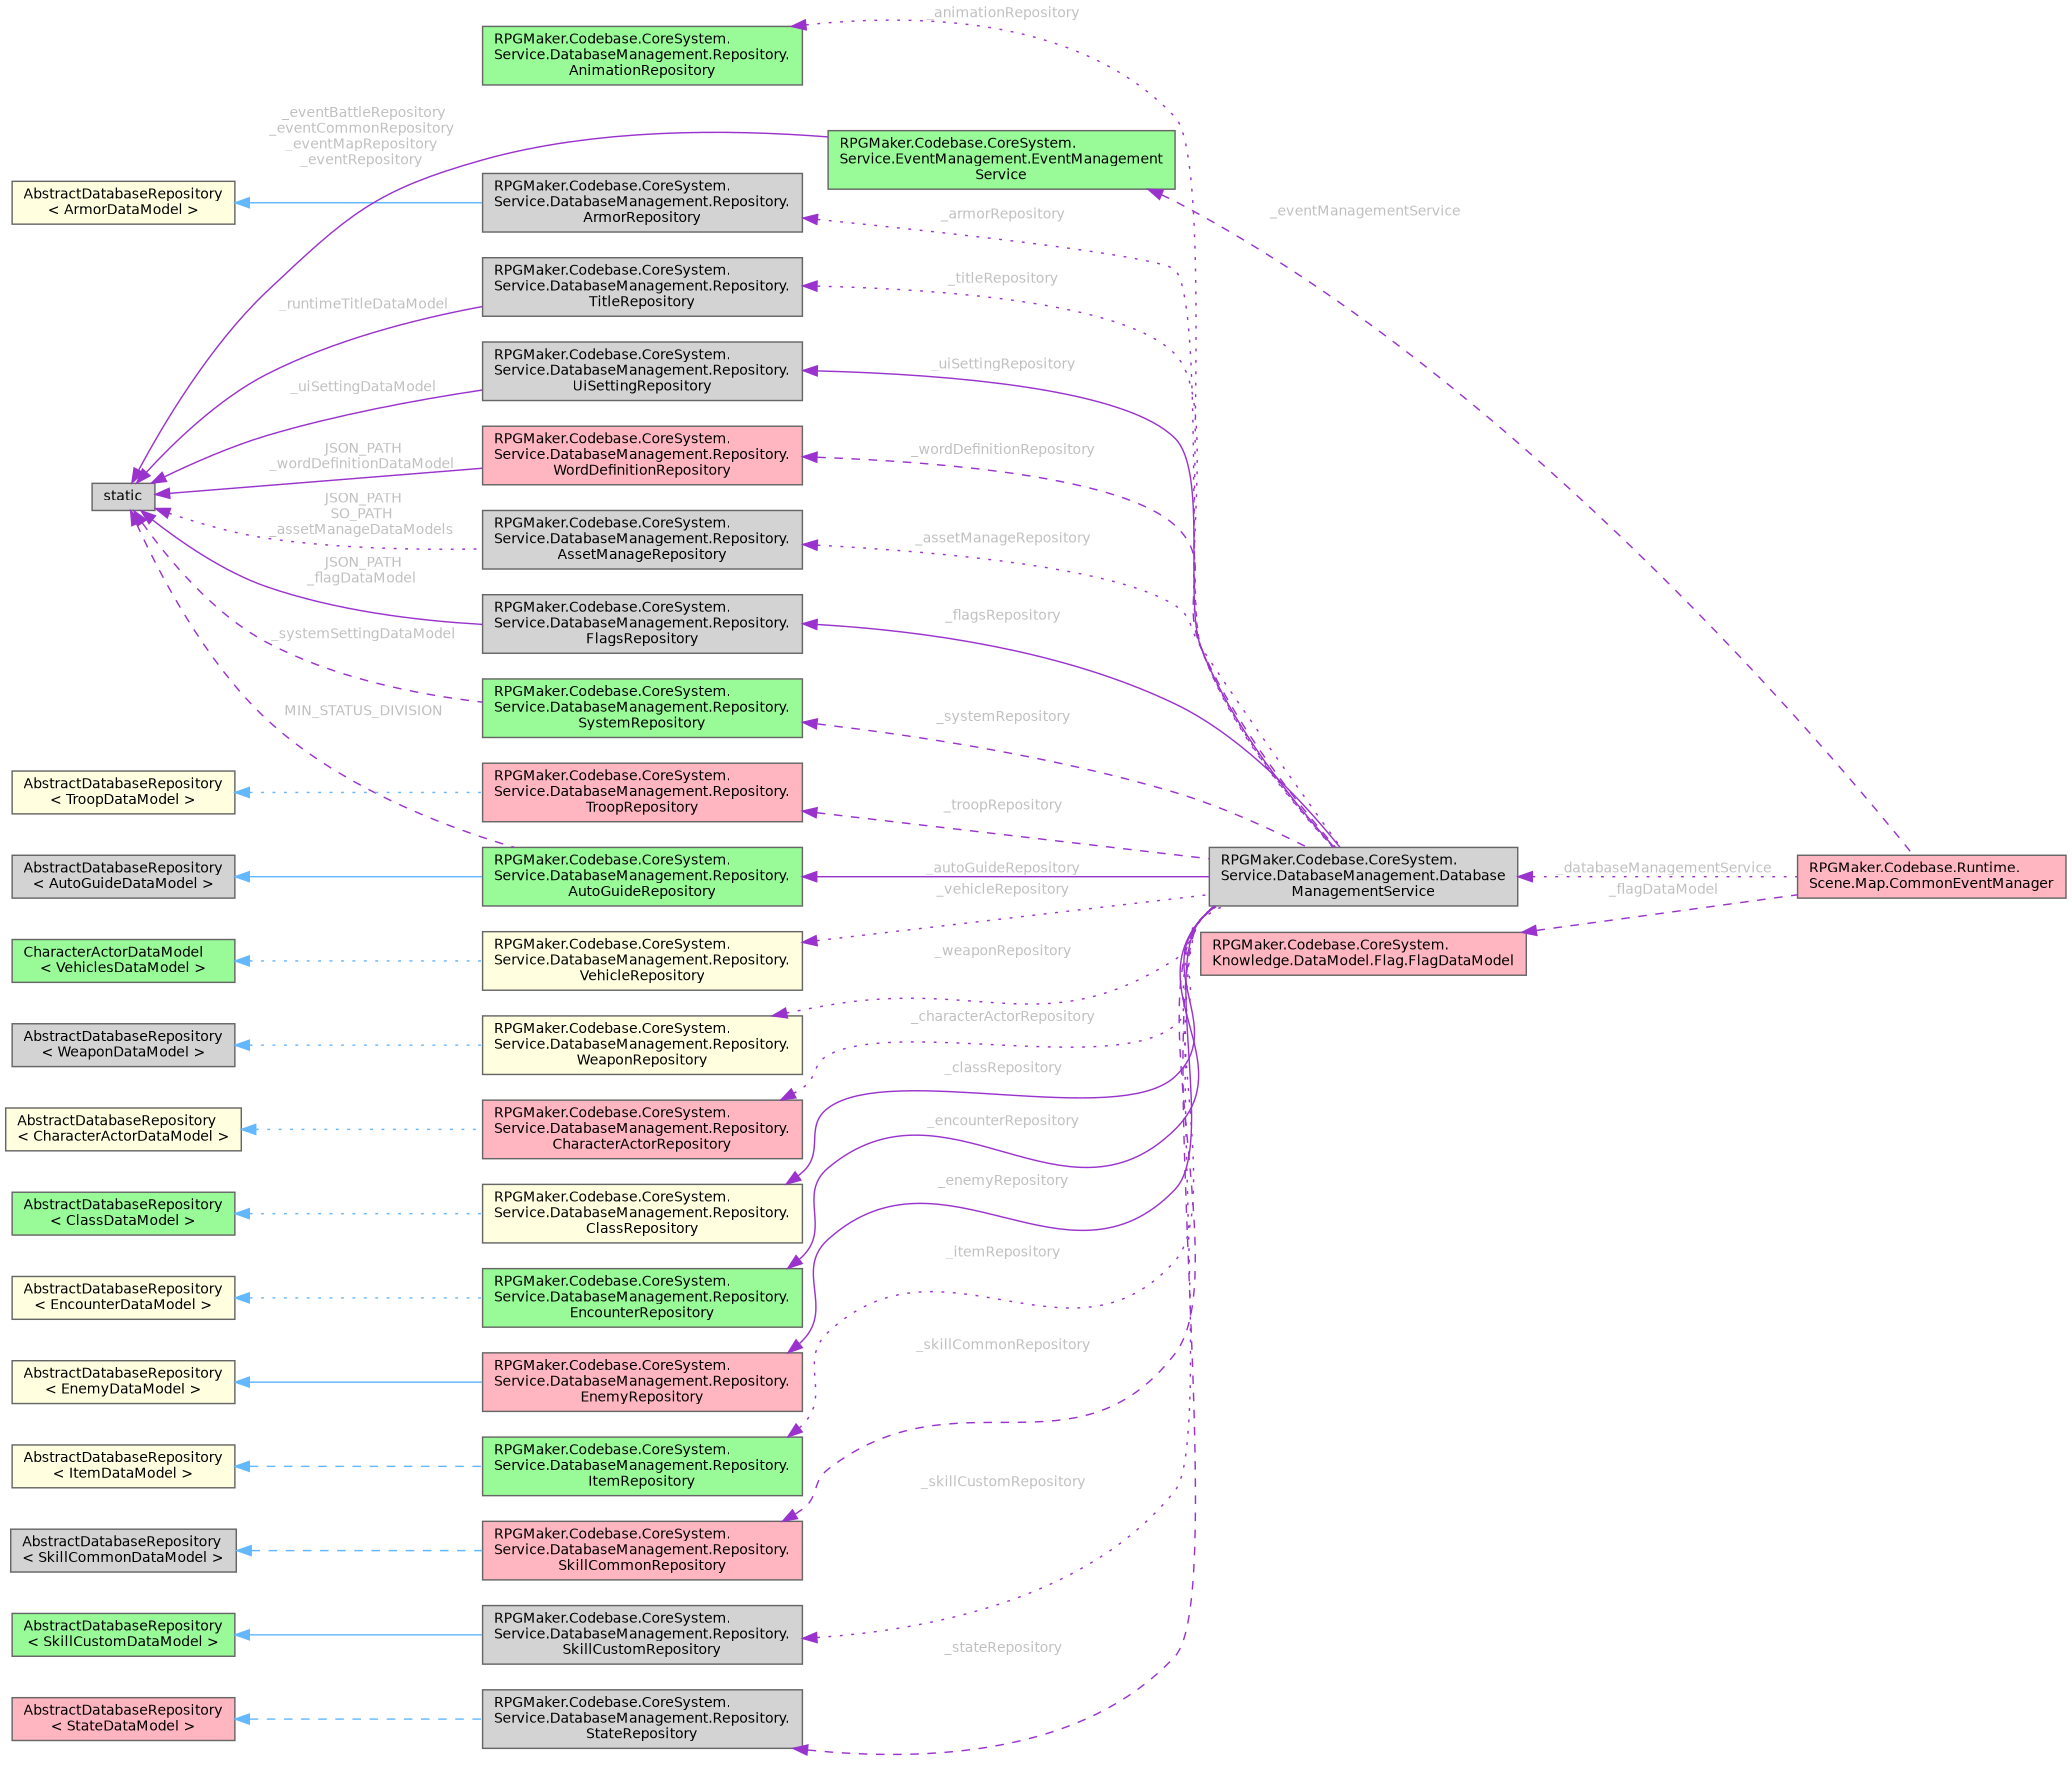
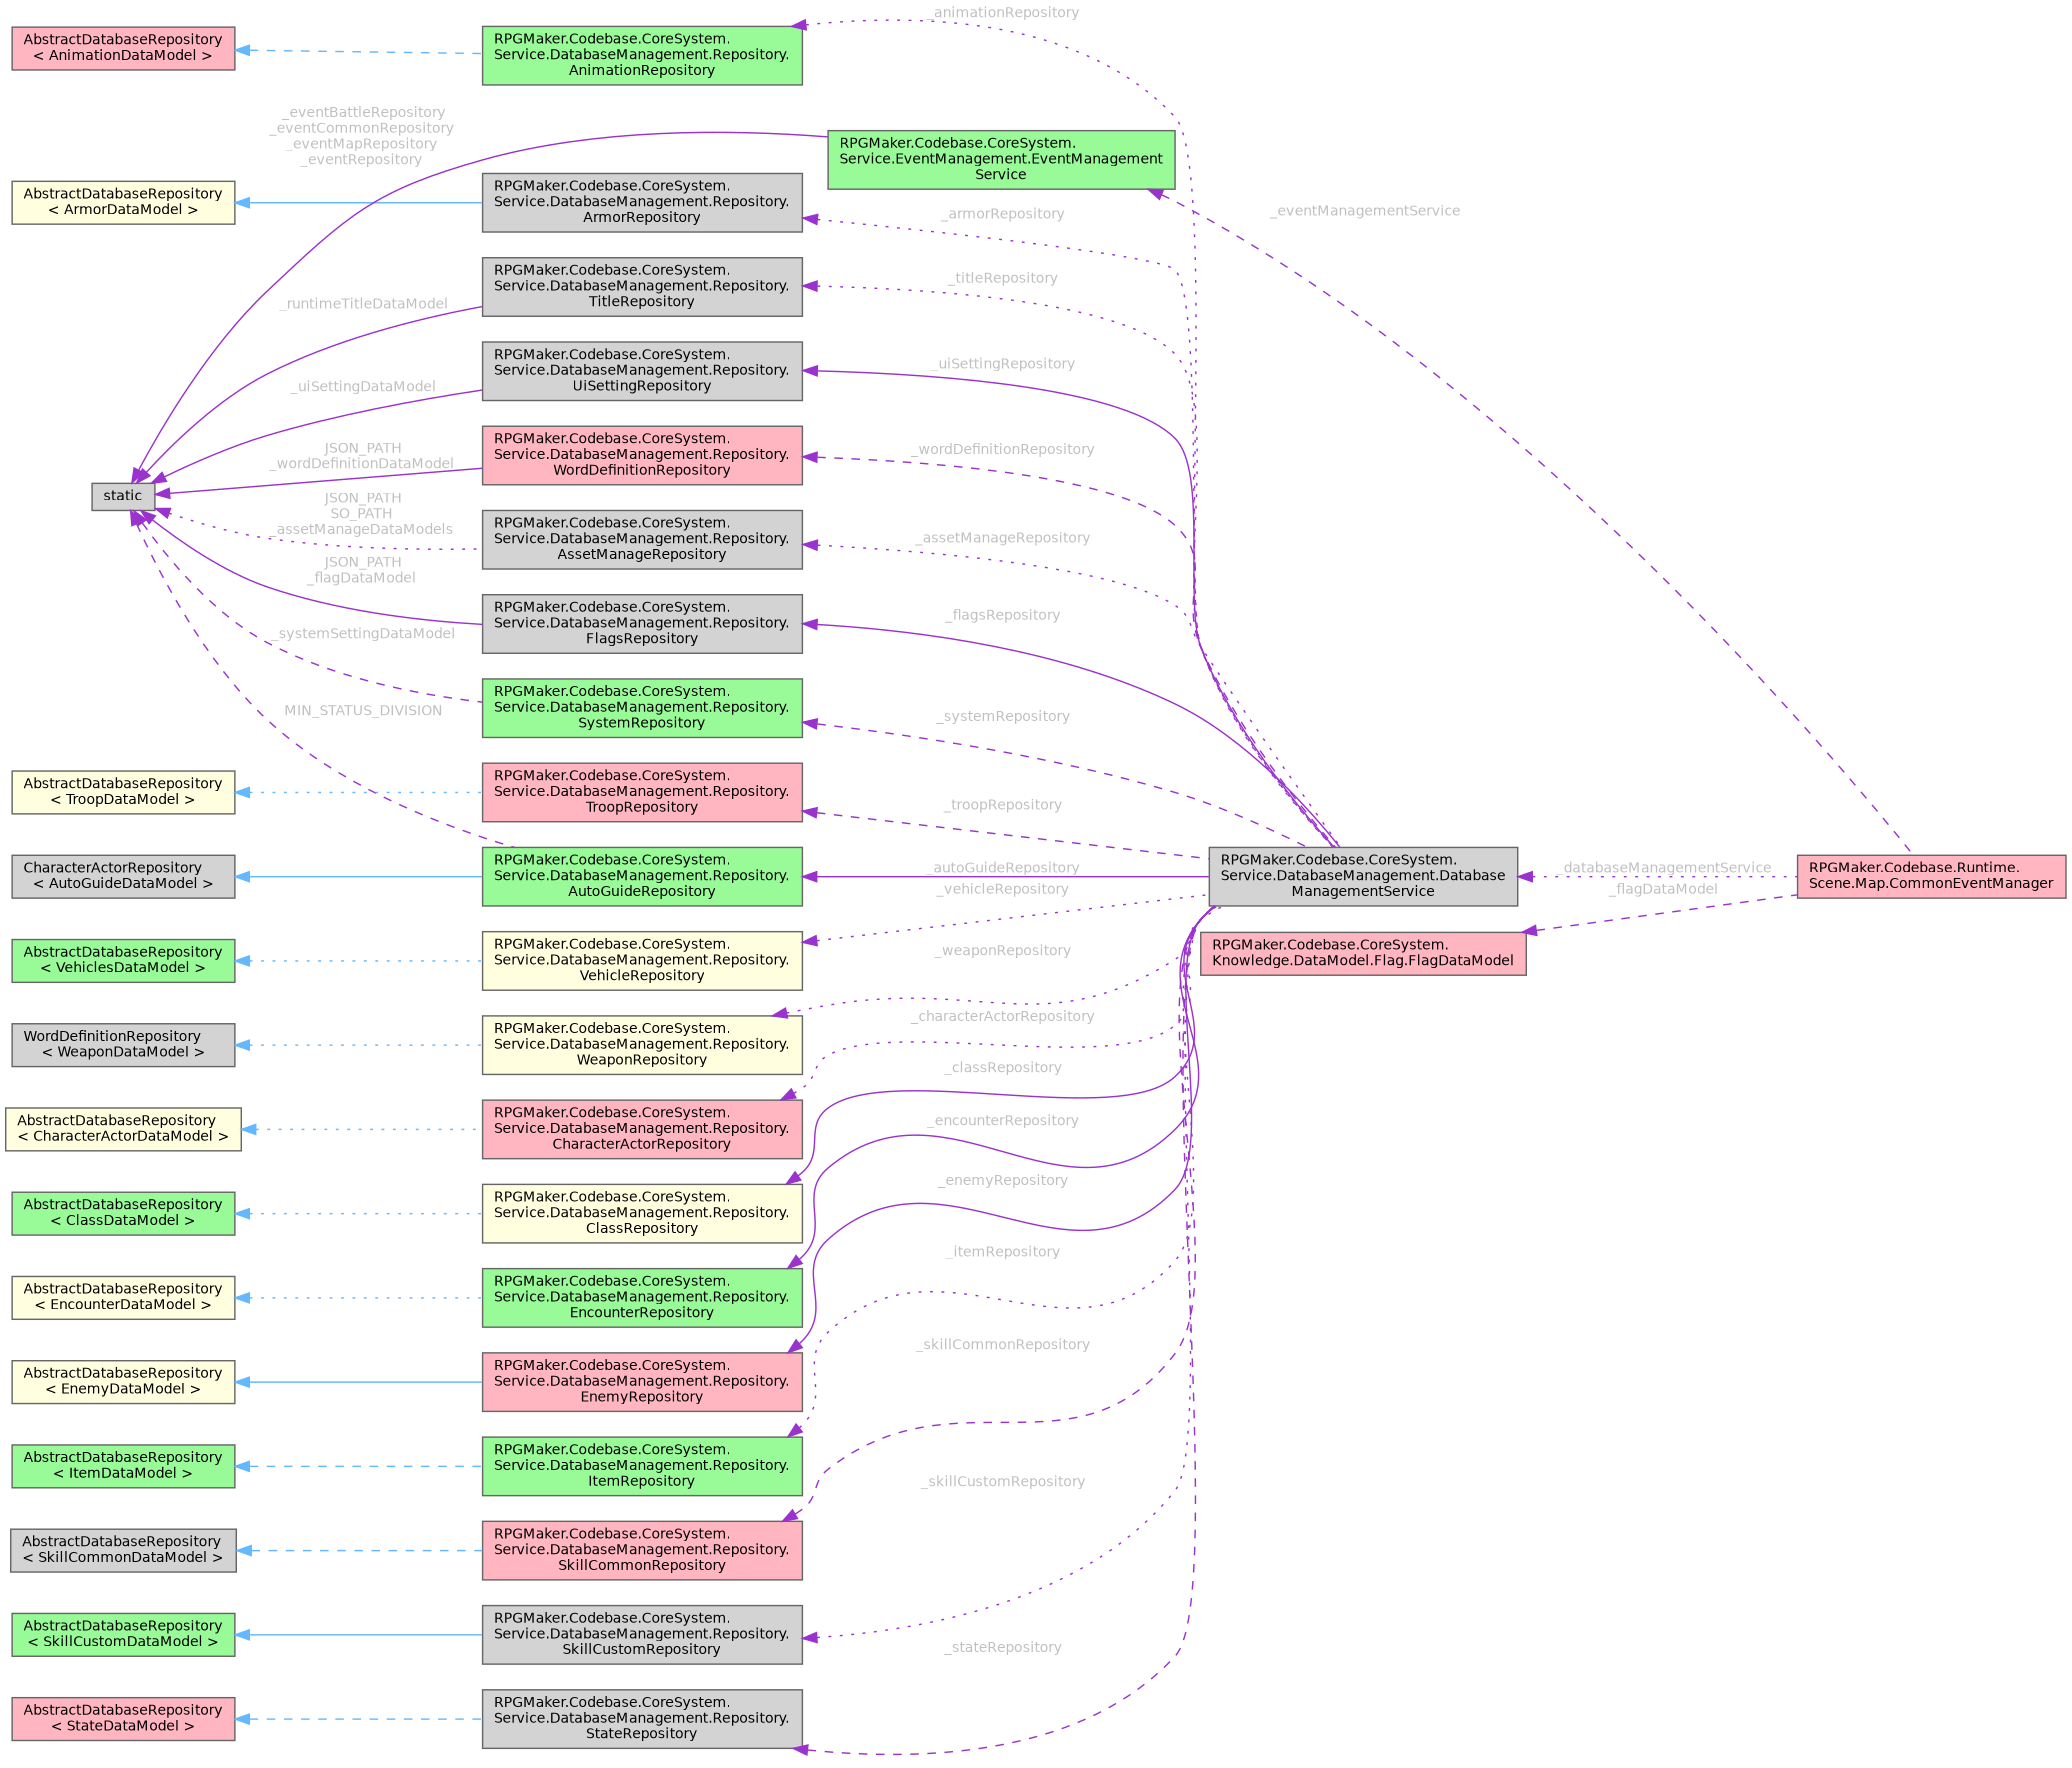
none -> (124, 49)
(124, 877) -> (124, 877)
(124, 961) -> (124, 961)
(124, 1045) -> (124, 1045)
(124, 1466) -> (124, 1466)
